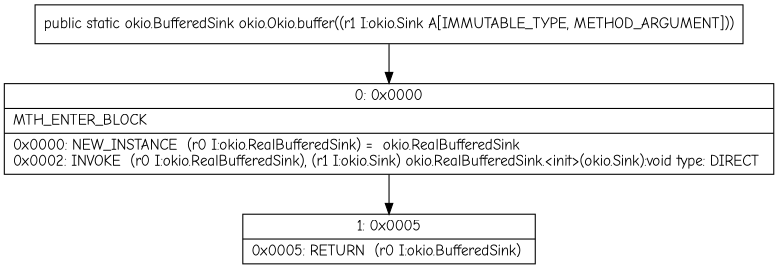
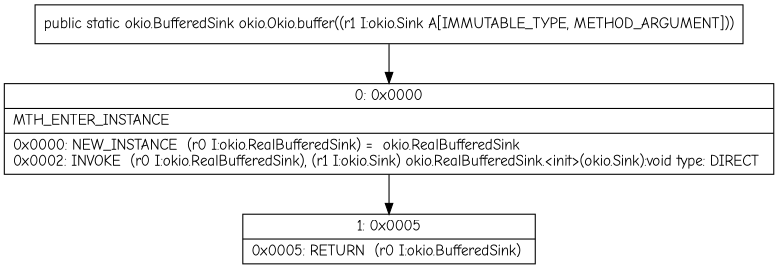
(80, 120) -> (91, 120)
